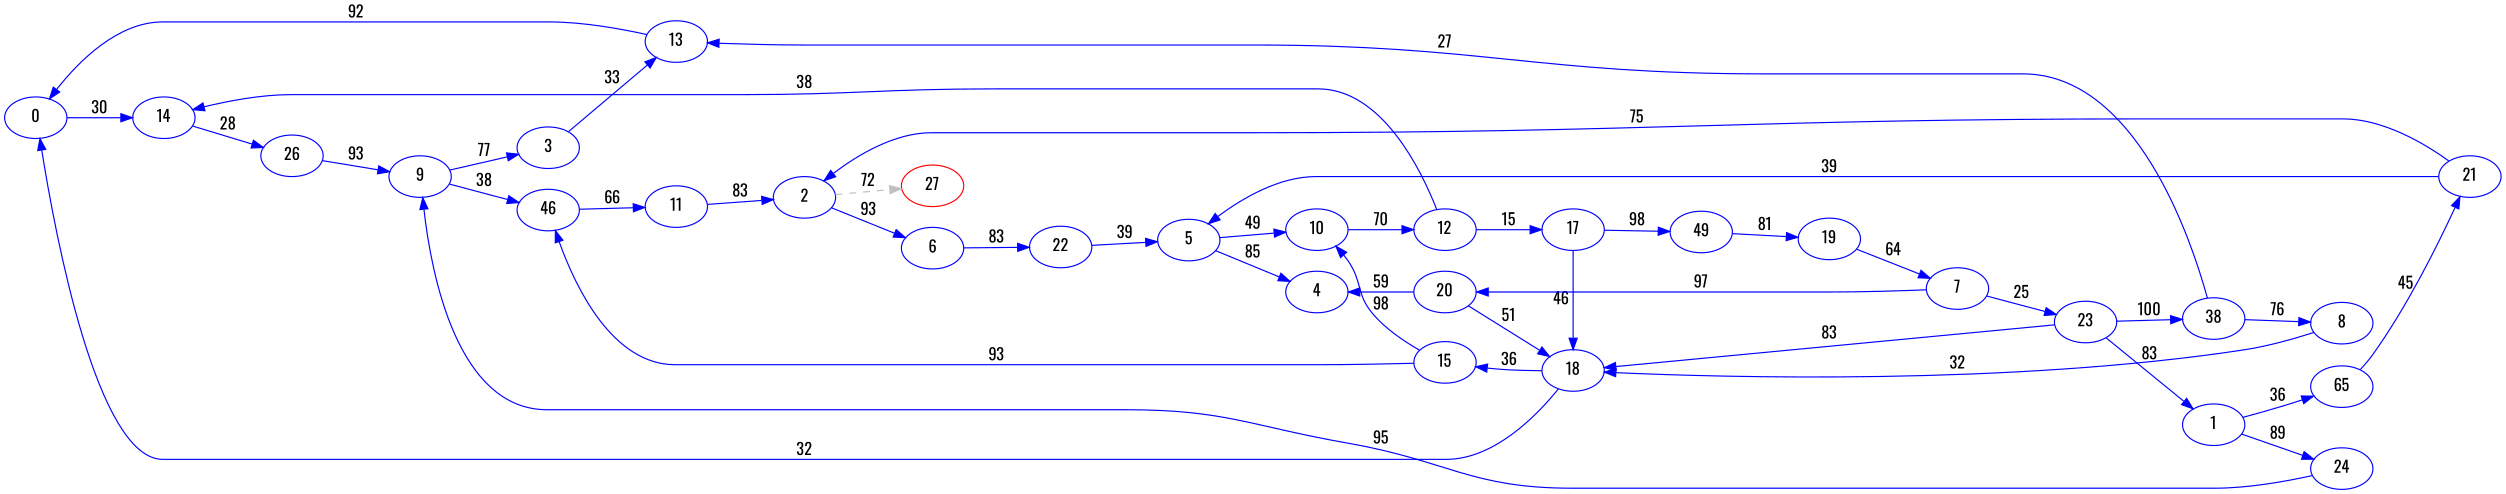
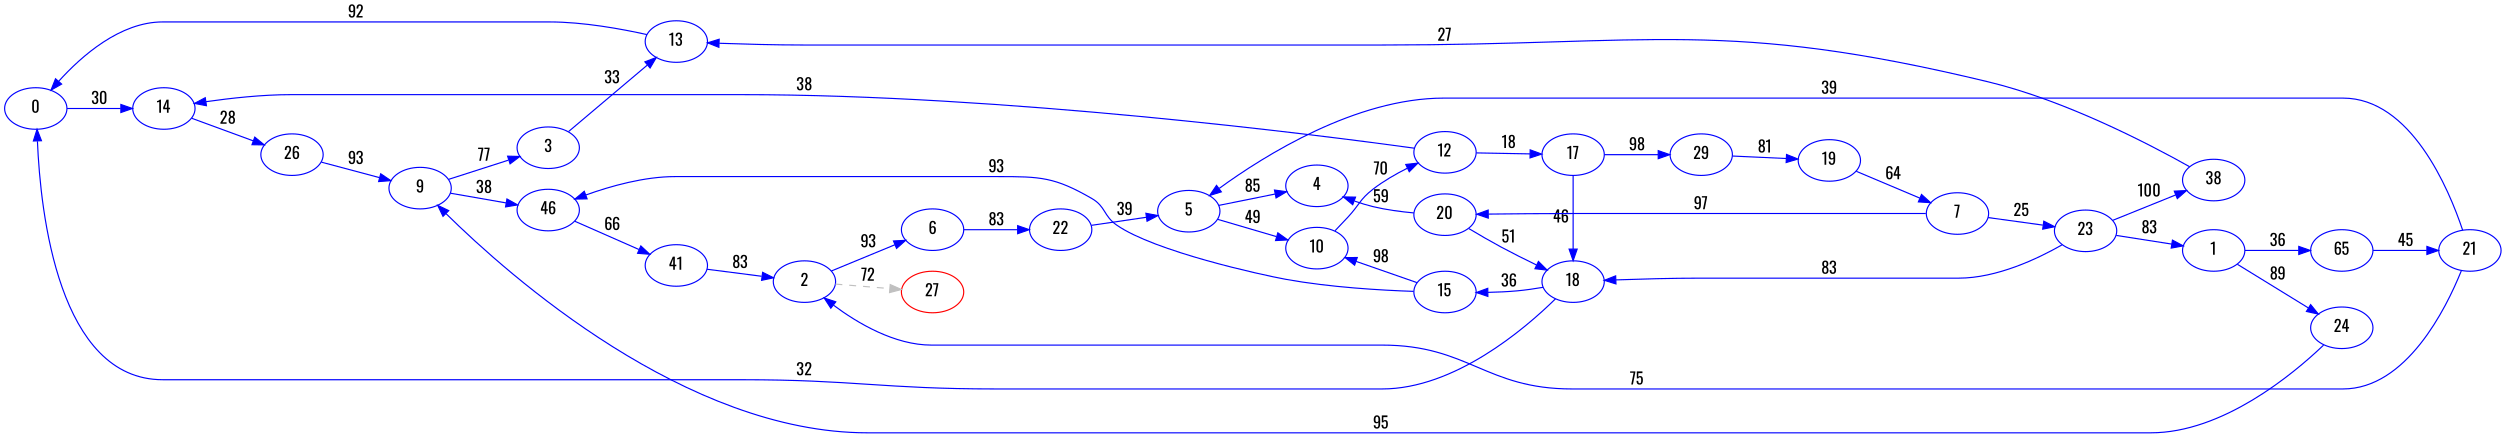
(676, 207) -> (676, 265)
(1509, 221) -> (1509, 144)
(1701, 232) -> (1701, 155)
(2342, 323) -> none
